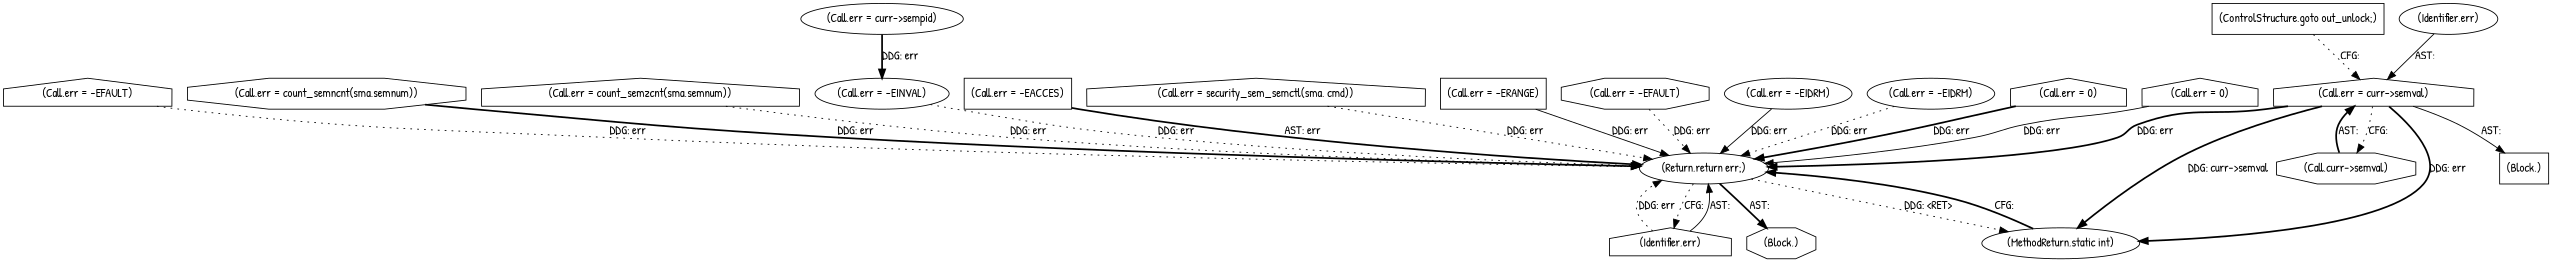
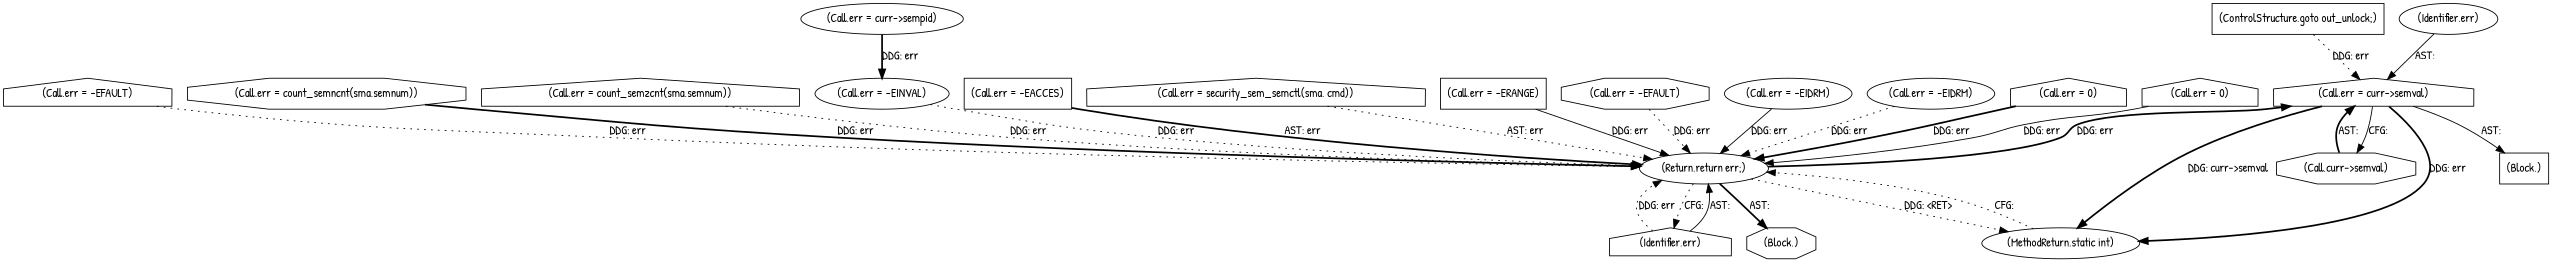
(2351, 56) -> (2351, 56)
(2369, 127) -> (2369, 127)
(1526, 131) -> (1526, 131)
(2036, 152) -> (2028, 146)
(1907, 189) -> (1907, 189)
